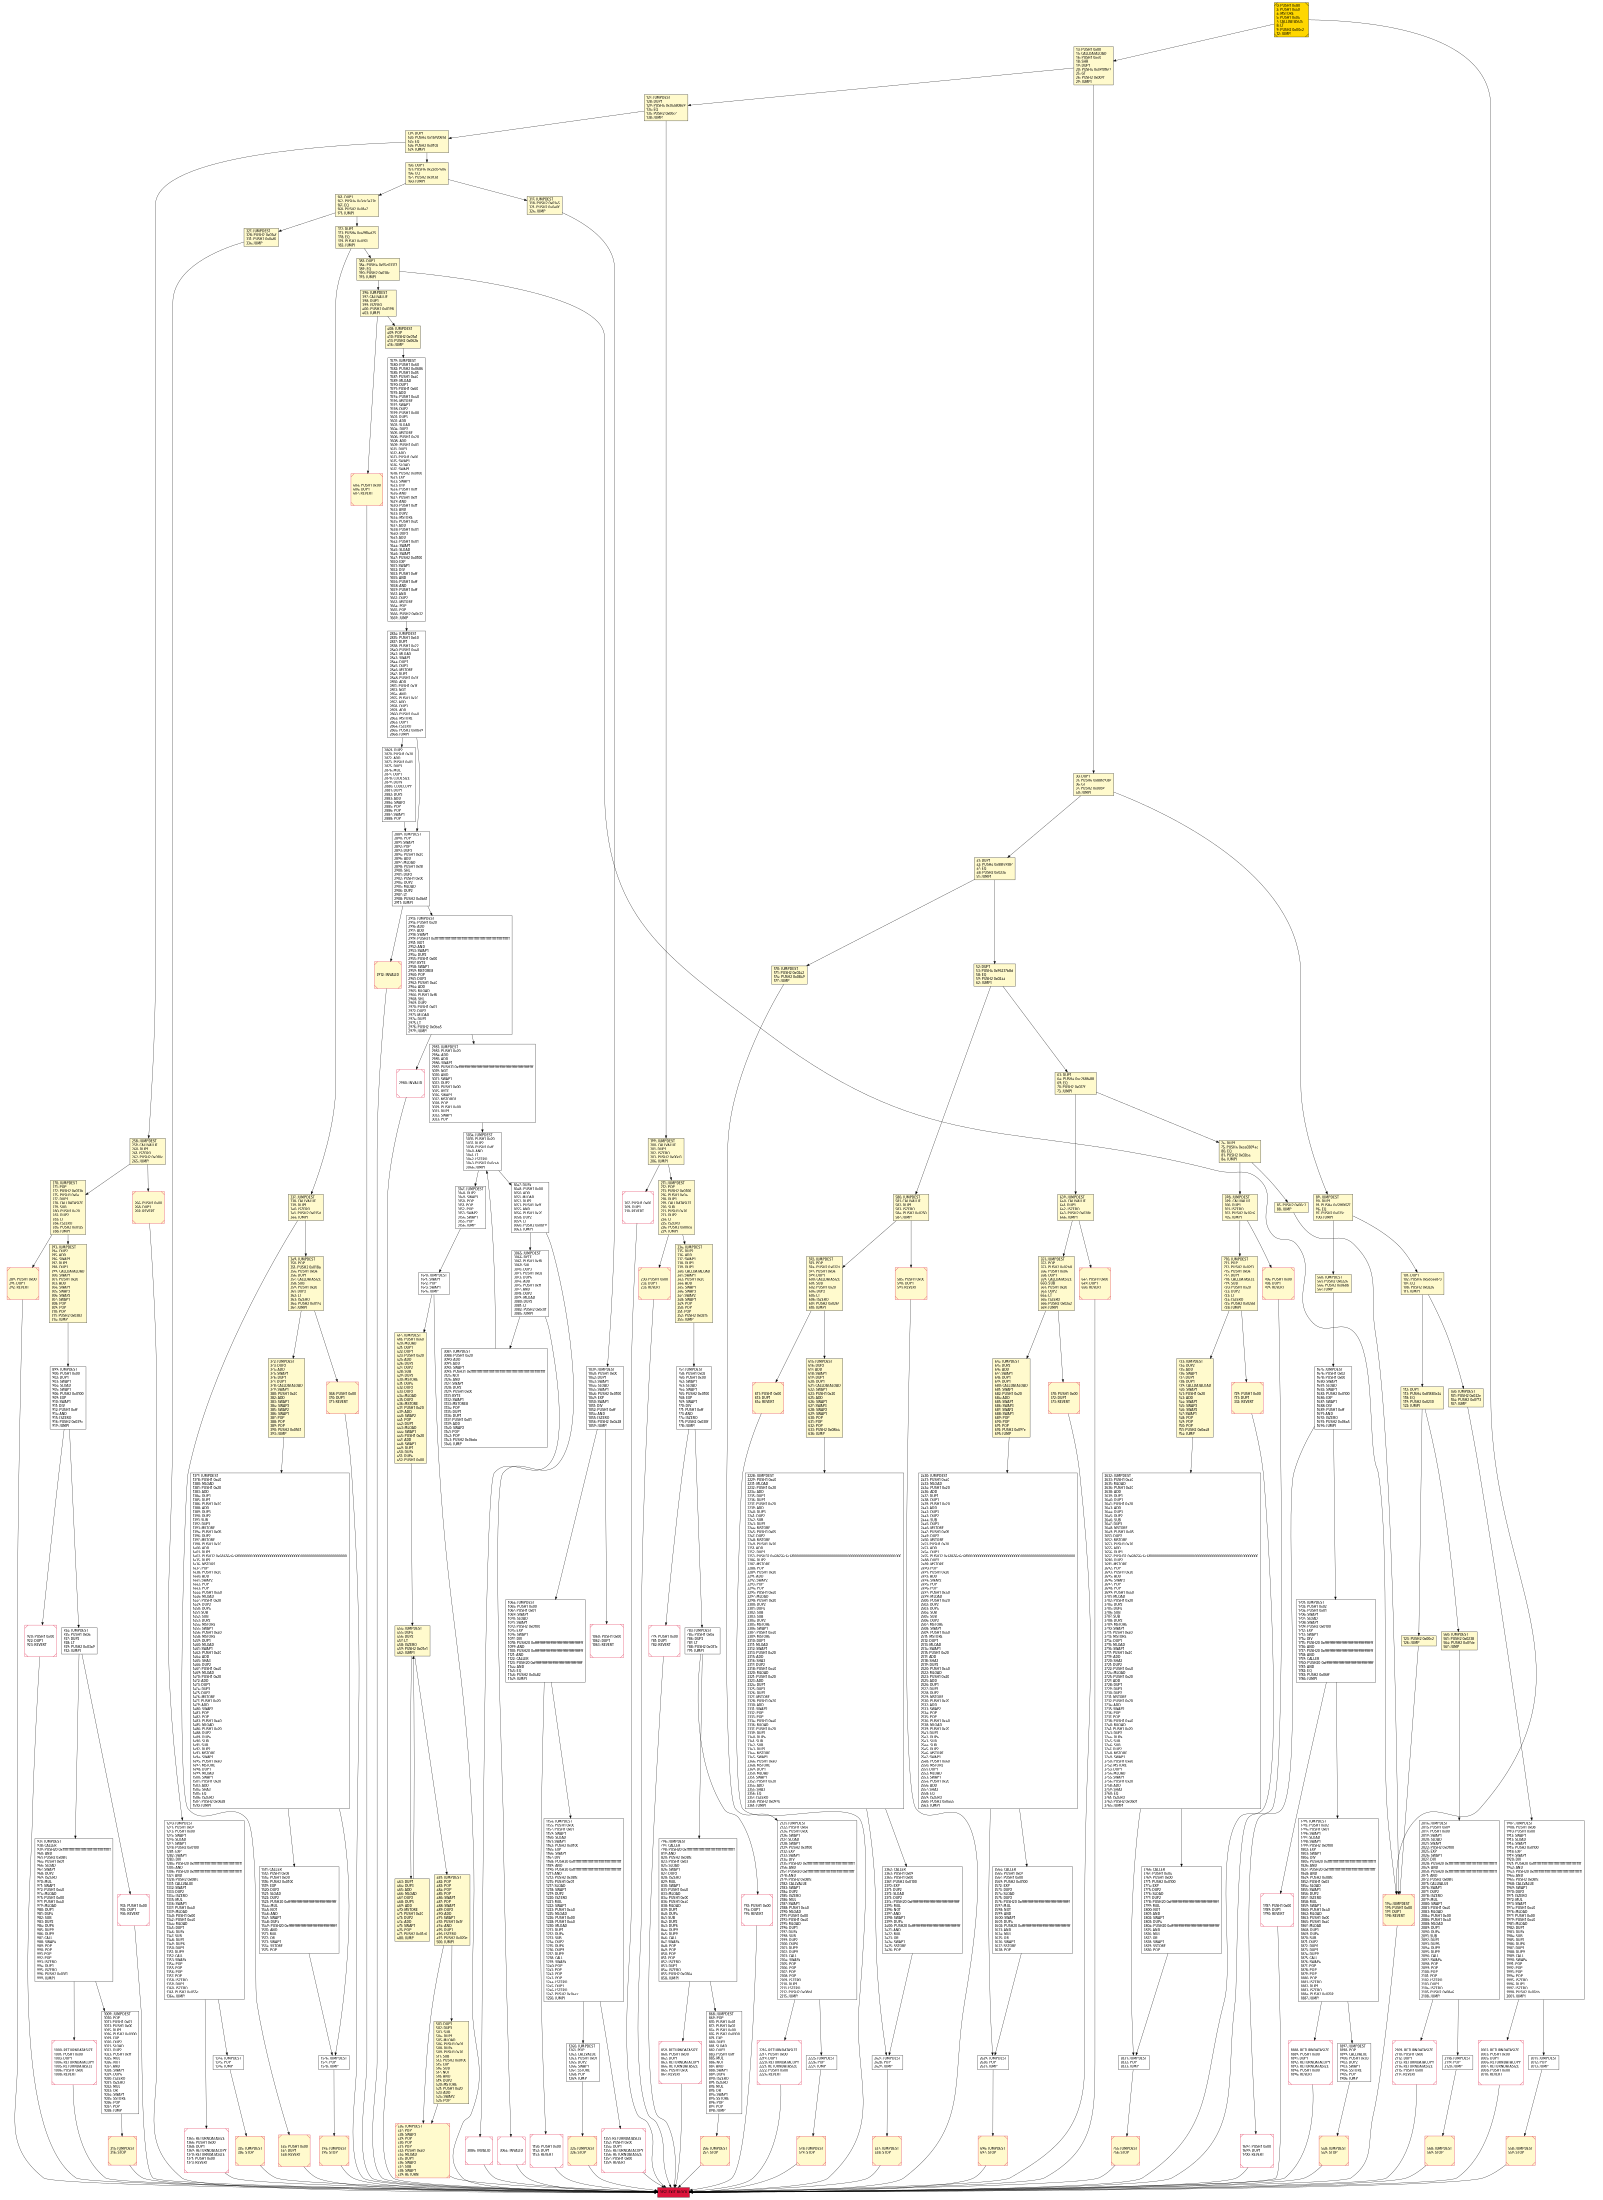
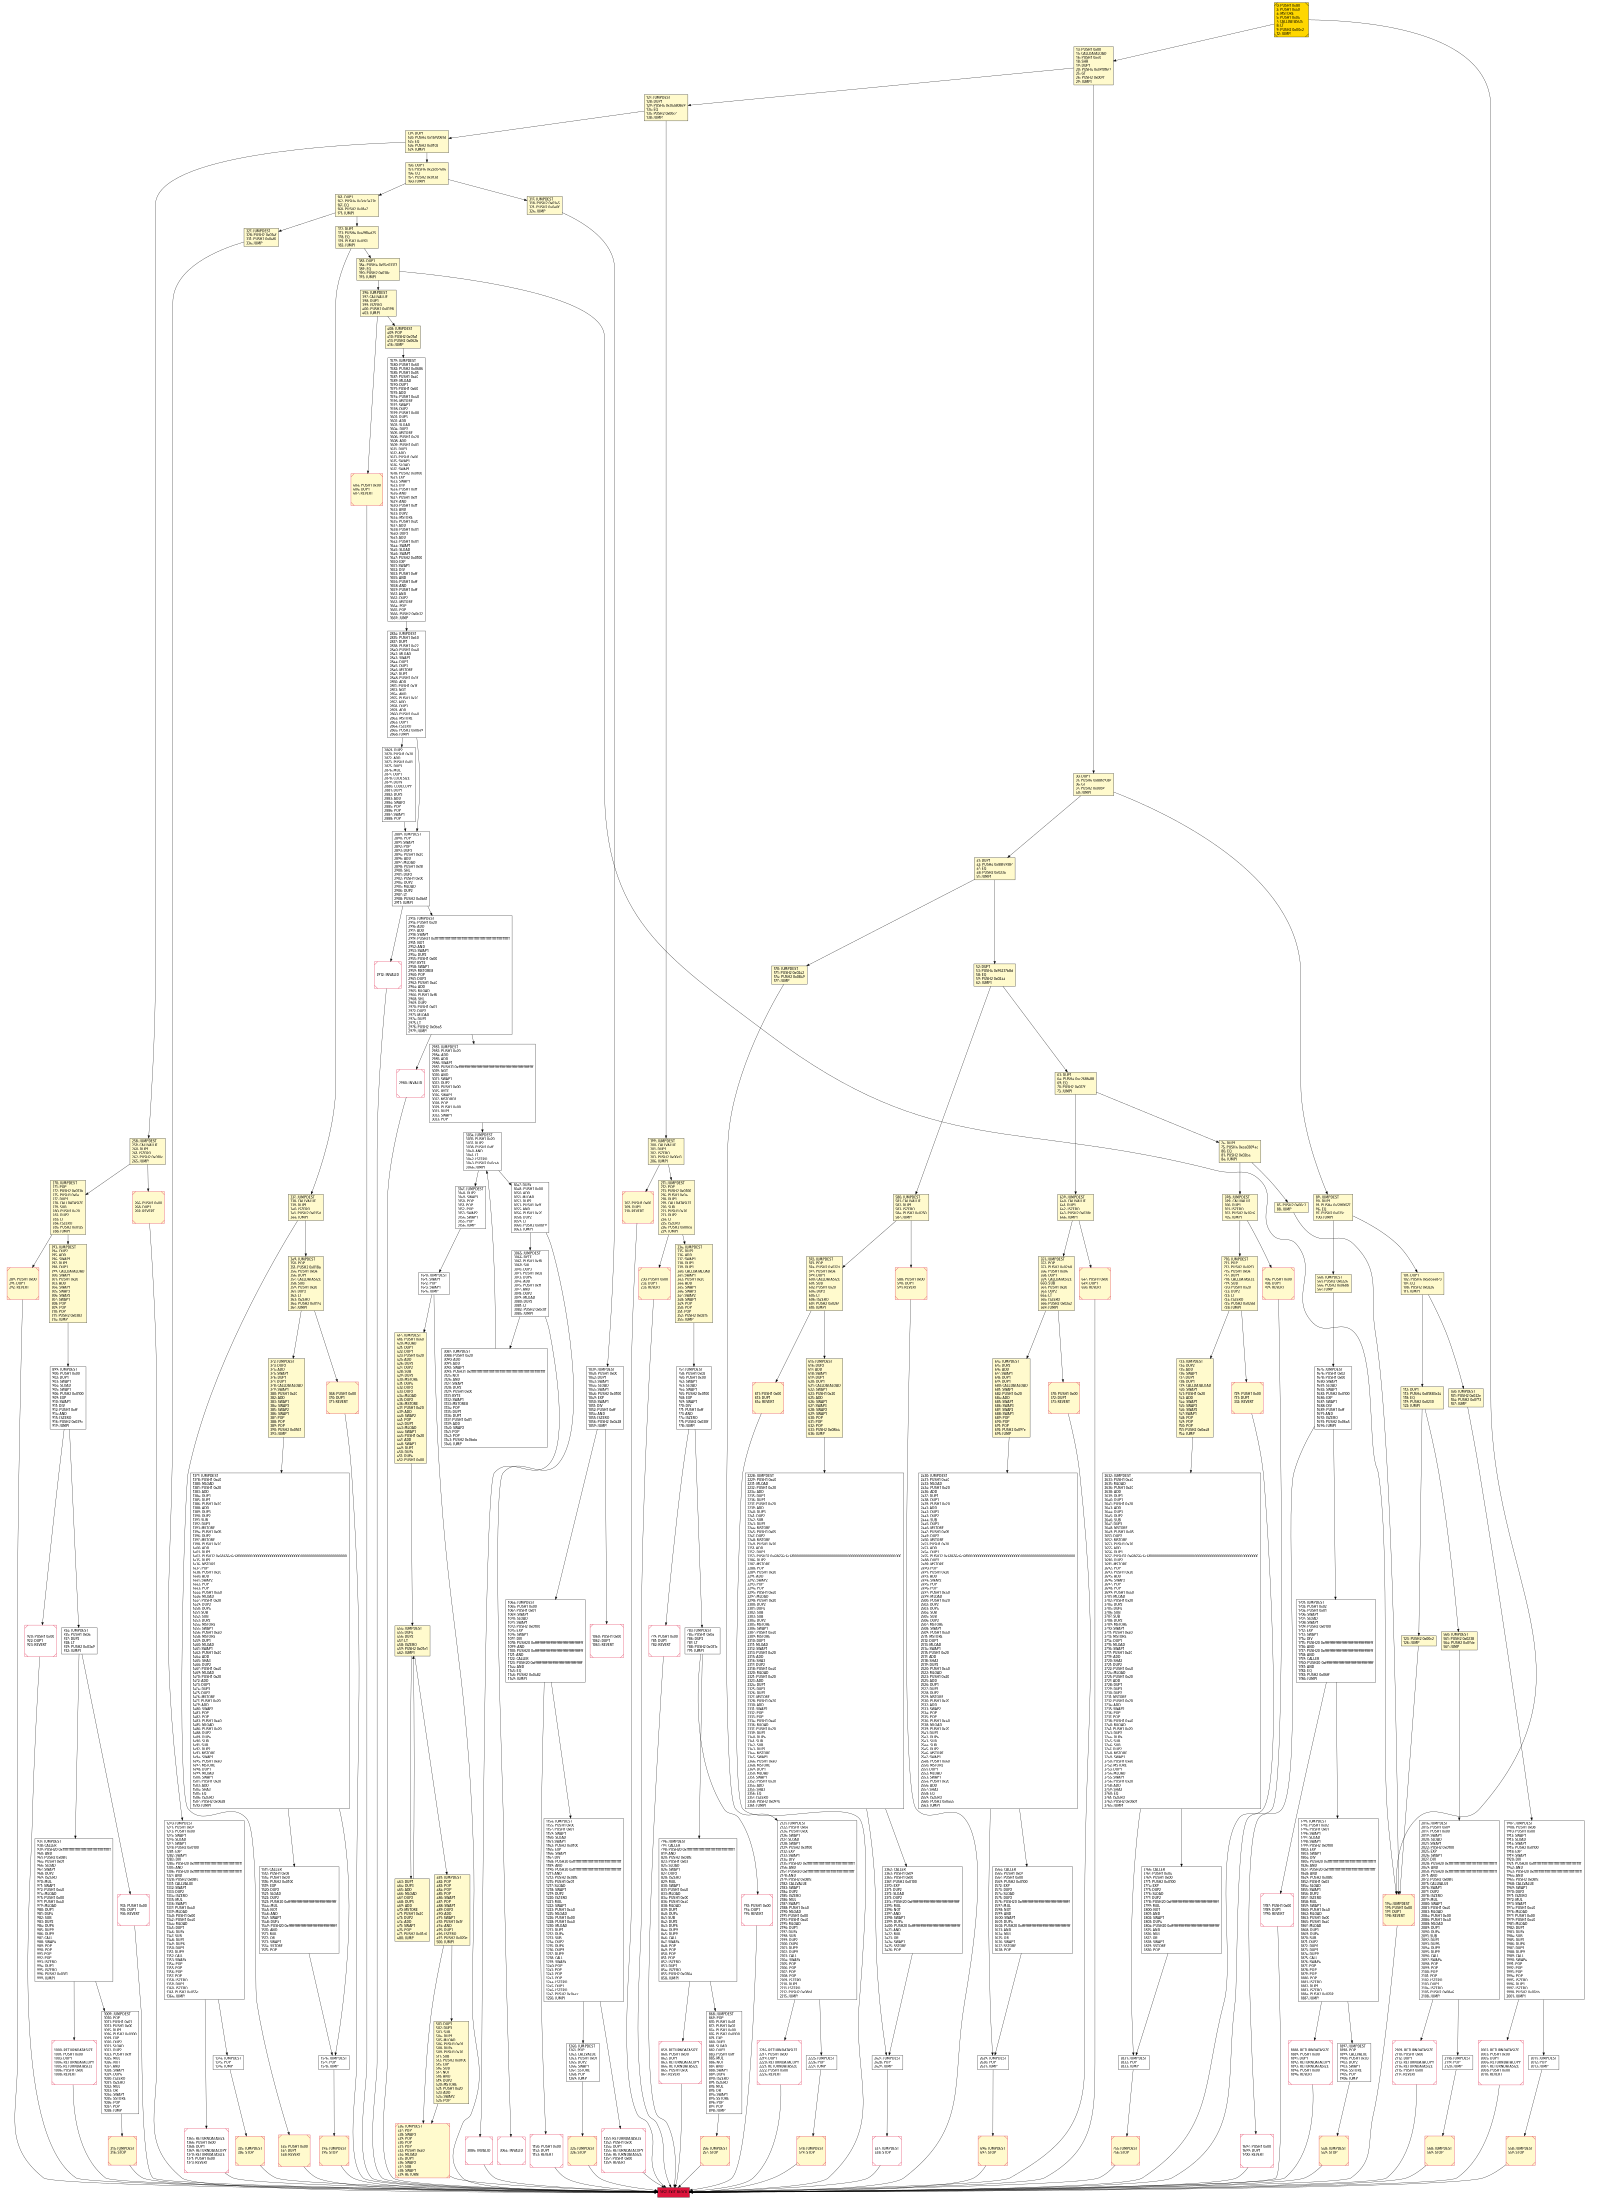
(388, 975) -> (388, 975)
(638, 1207) -> (638, 1207)
(911, 1284) -> (911, 1284)
(887, 2151) -> (887, 2151)
(545, 2184) -> none
